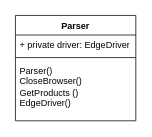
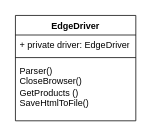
(75, 26) -> (75, 26)
(54, 87) -> (57, 87)
